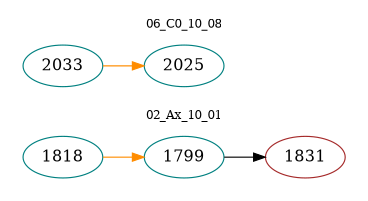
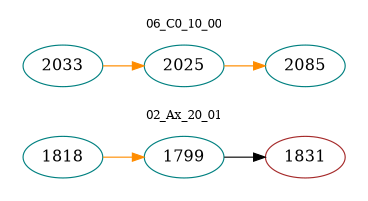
(184, 25) -> (184, 25)
none -> (305, 66)
(184, 116) -> (184, 116)
